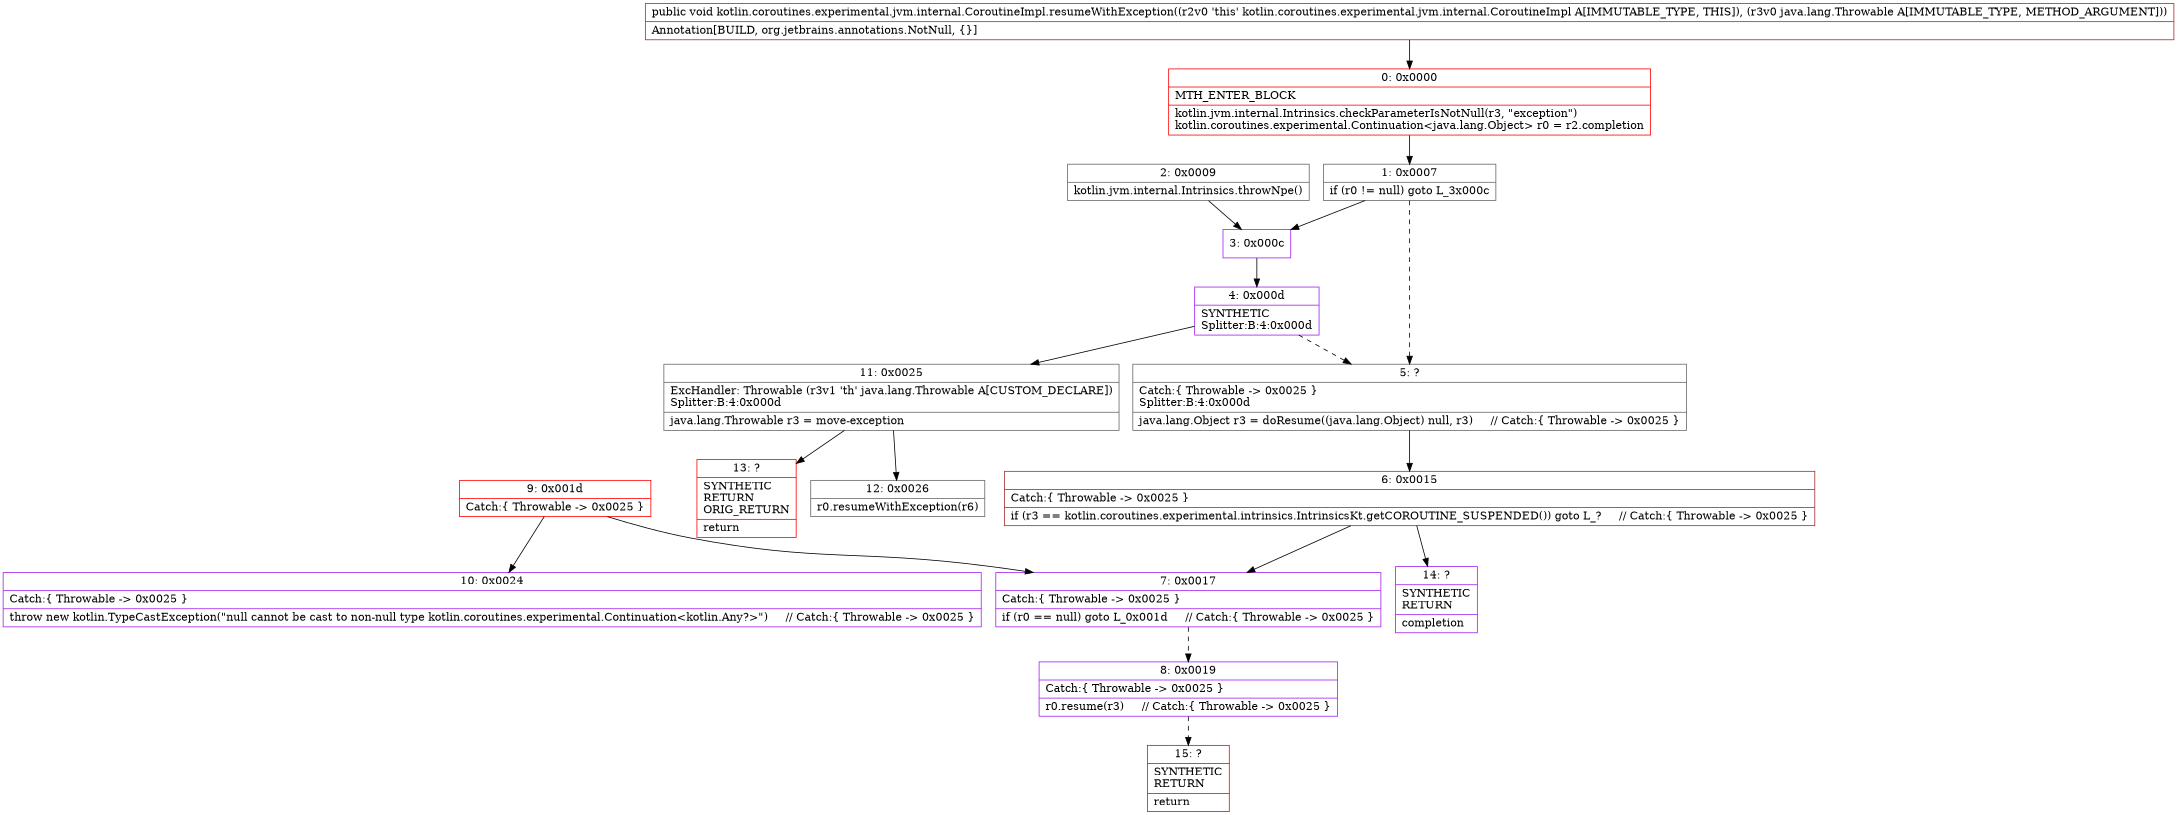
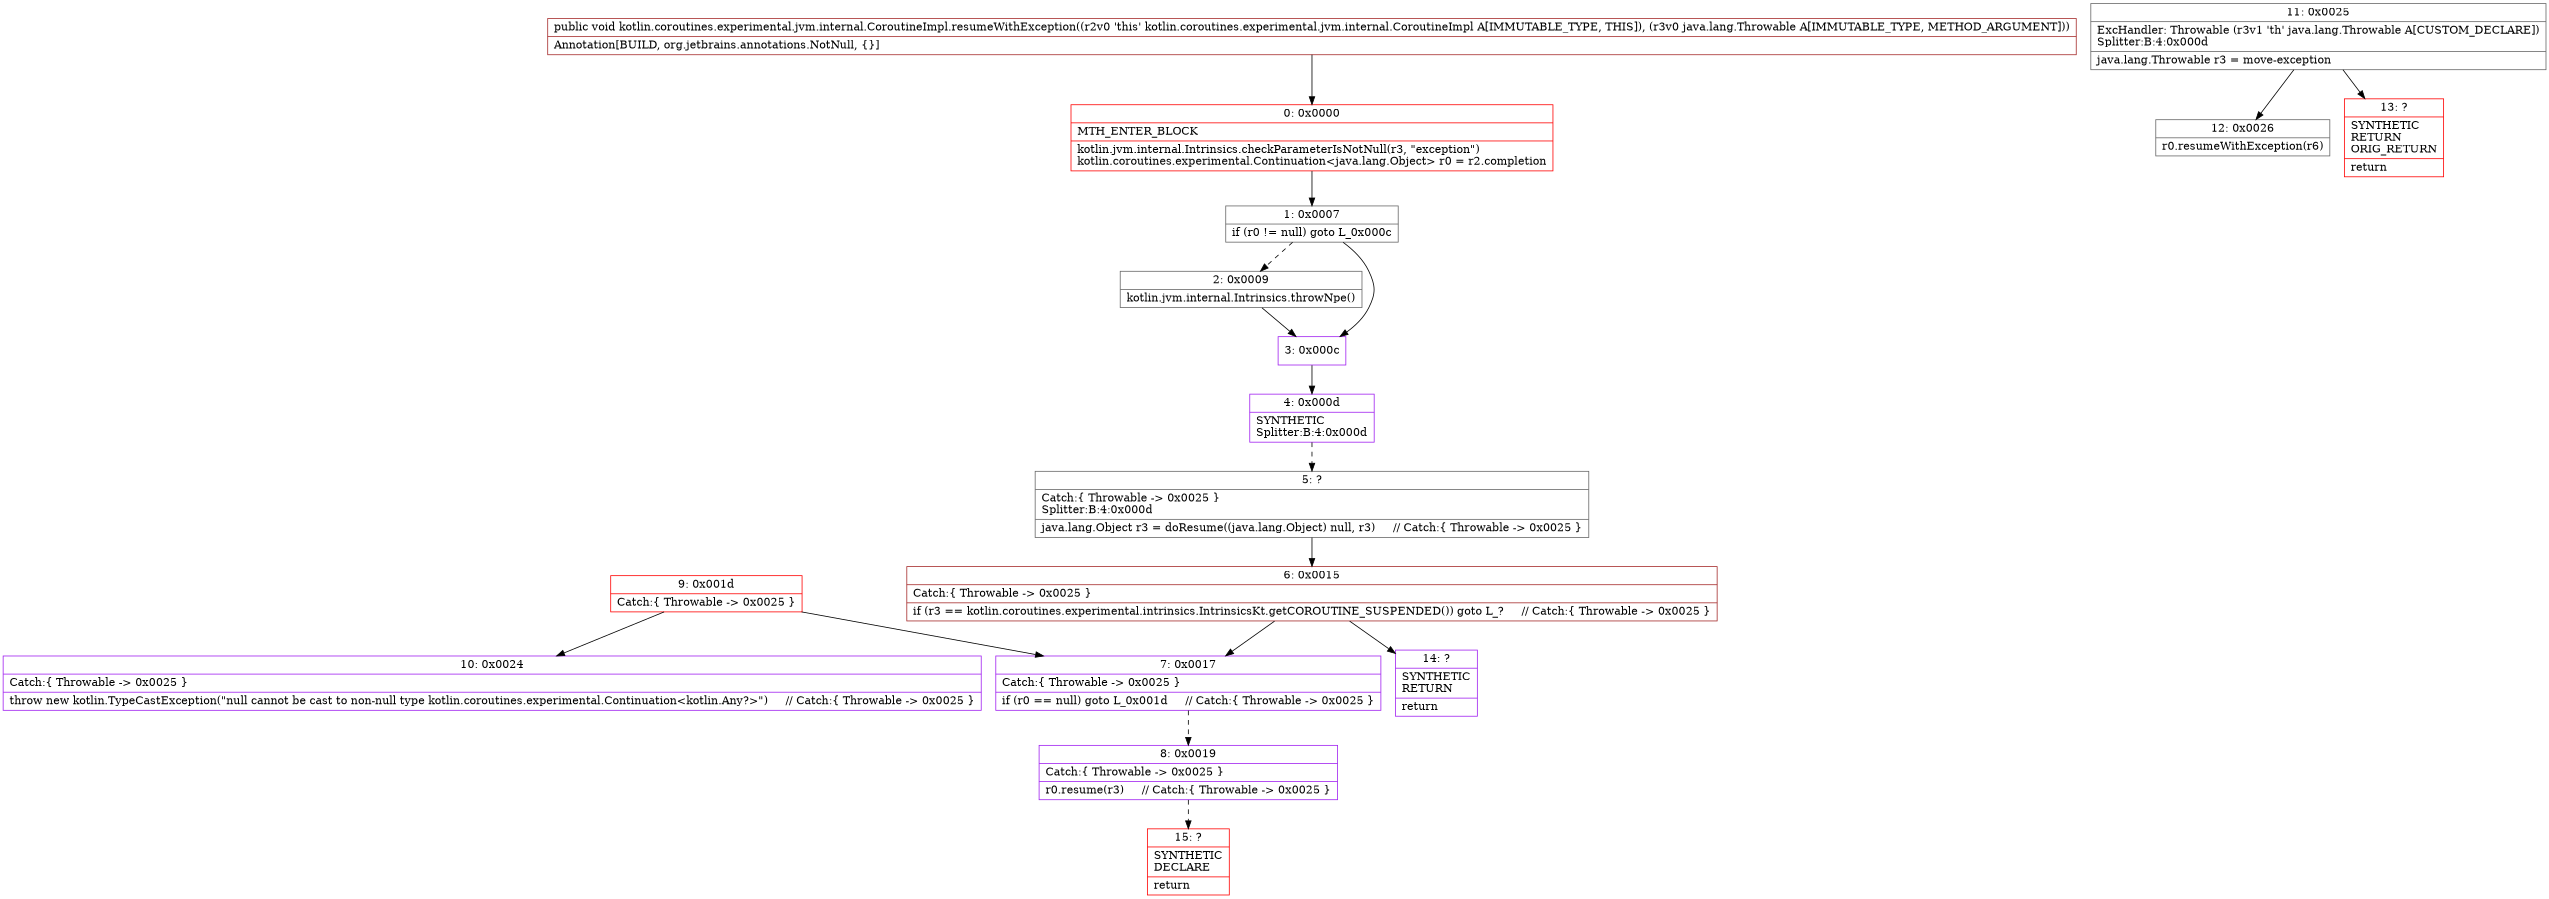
(1410, 191) -> (1312, 233)
(1410, 278) -> (1280, 254)
(1117, 344) -> none
(1433, 623) -> (1420, 707)
(1179, 784) -> (1182, 867)
